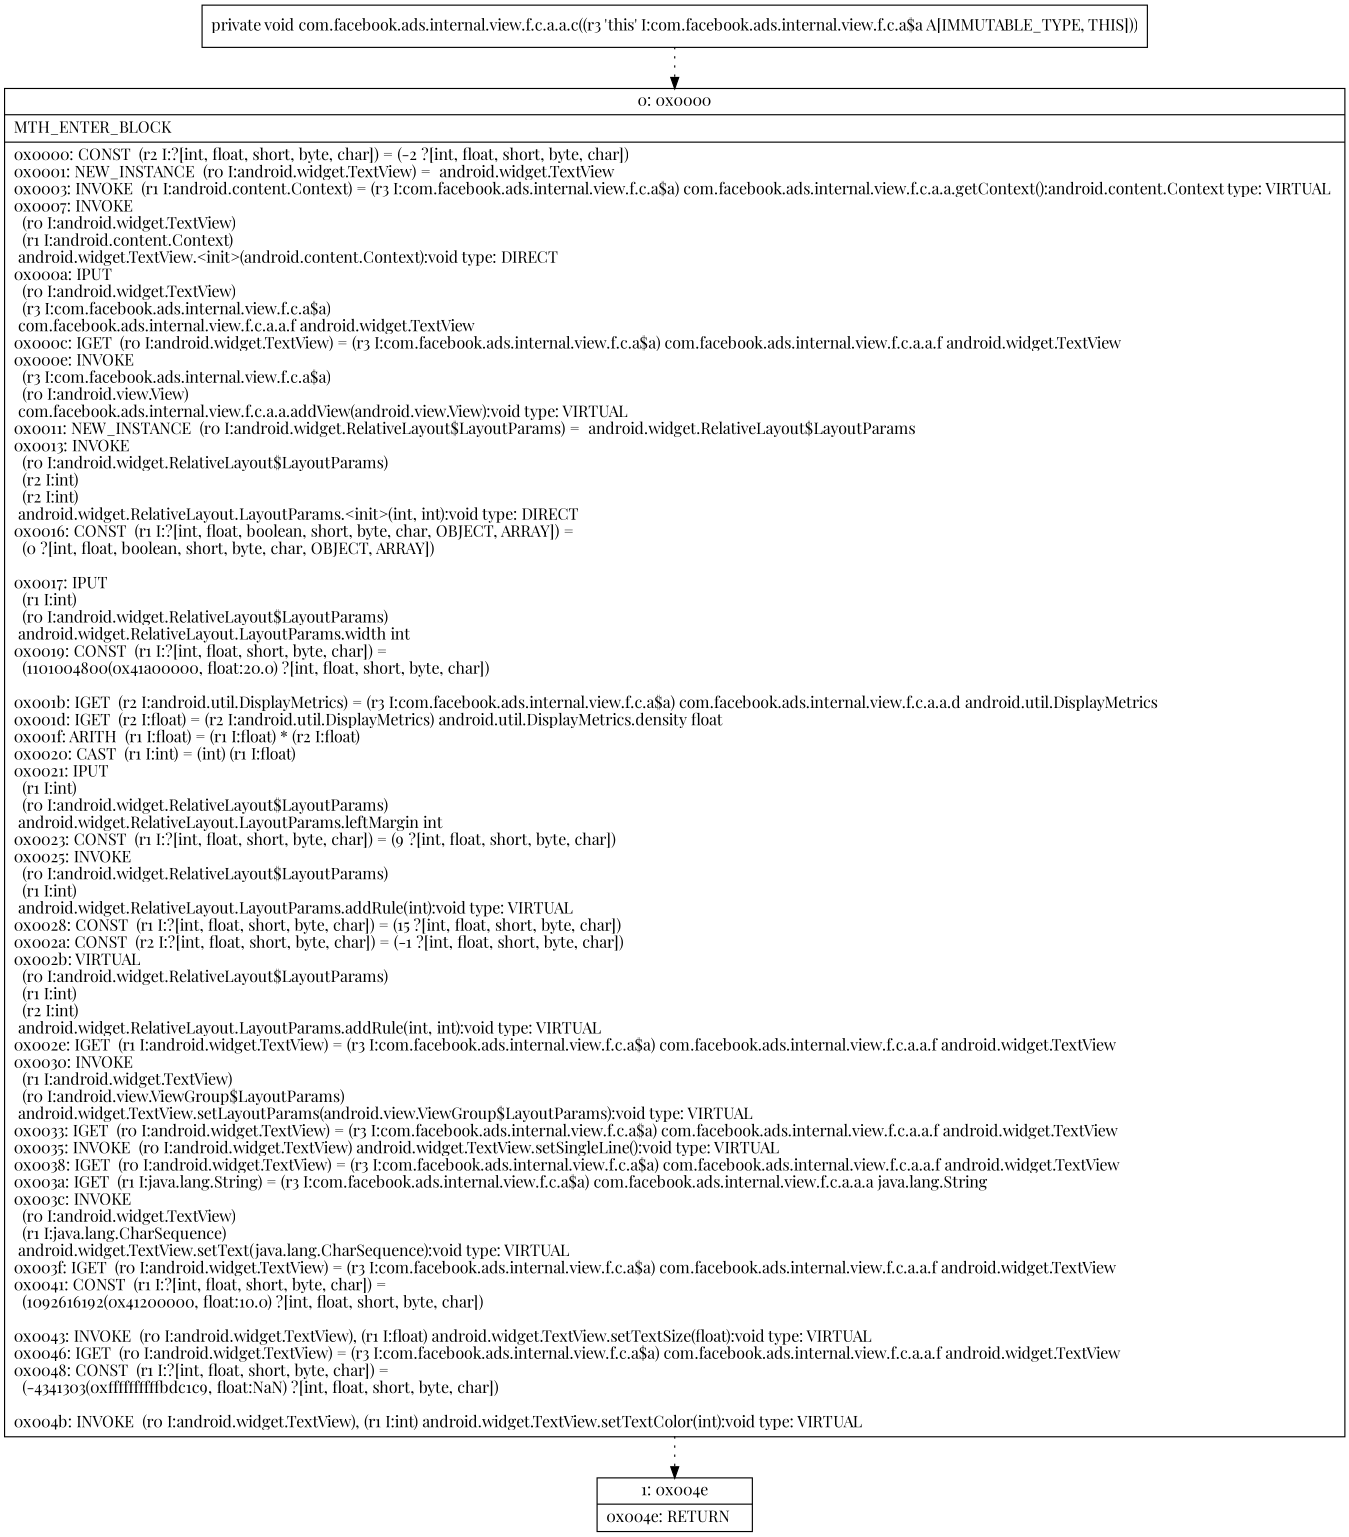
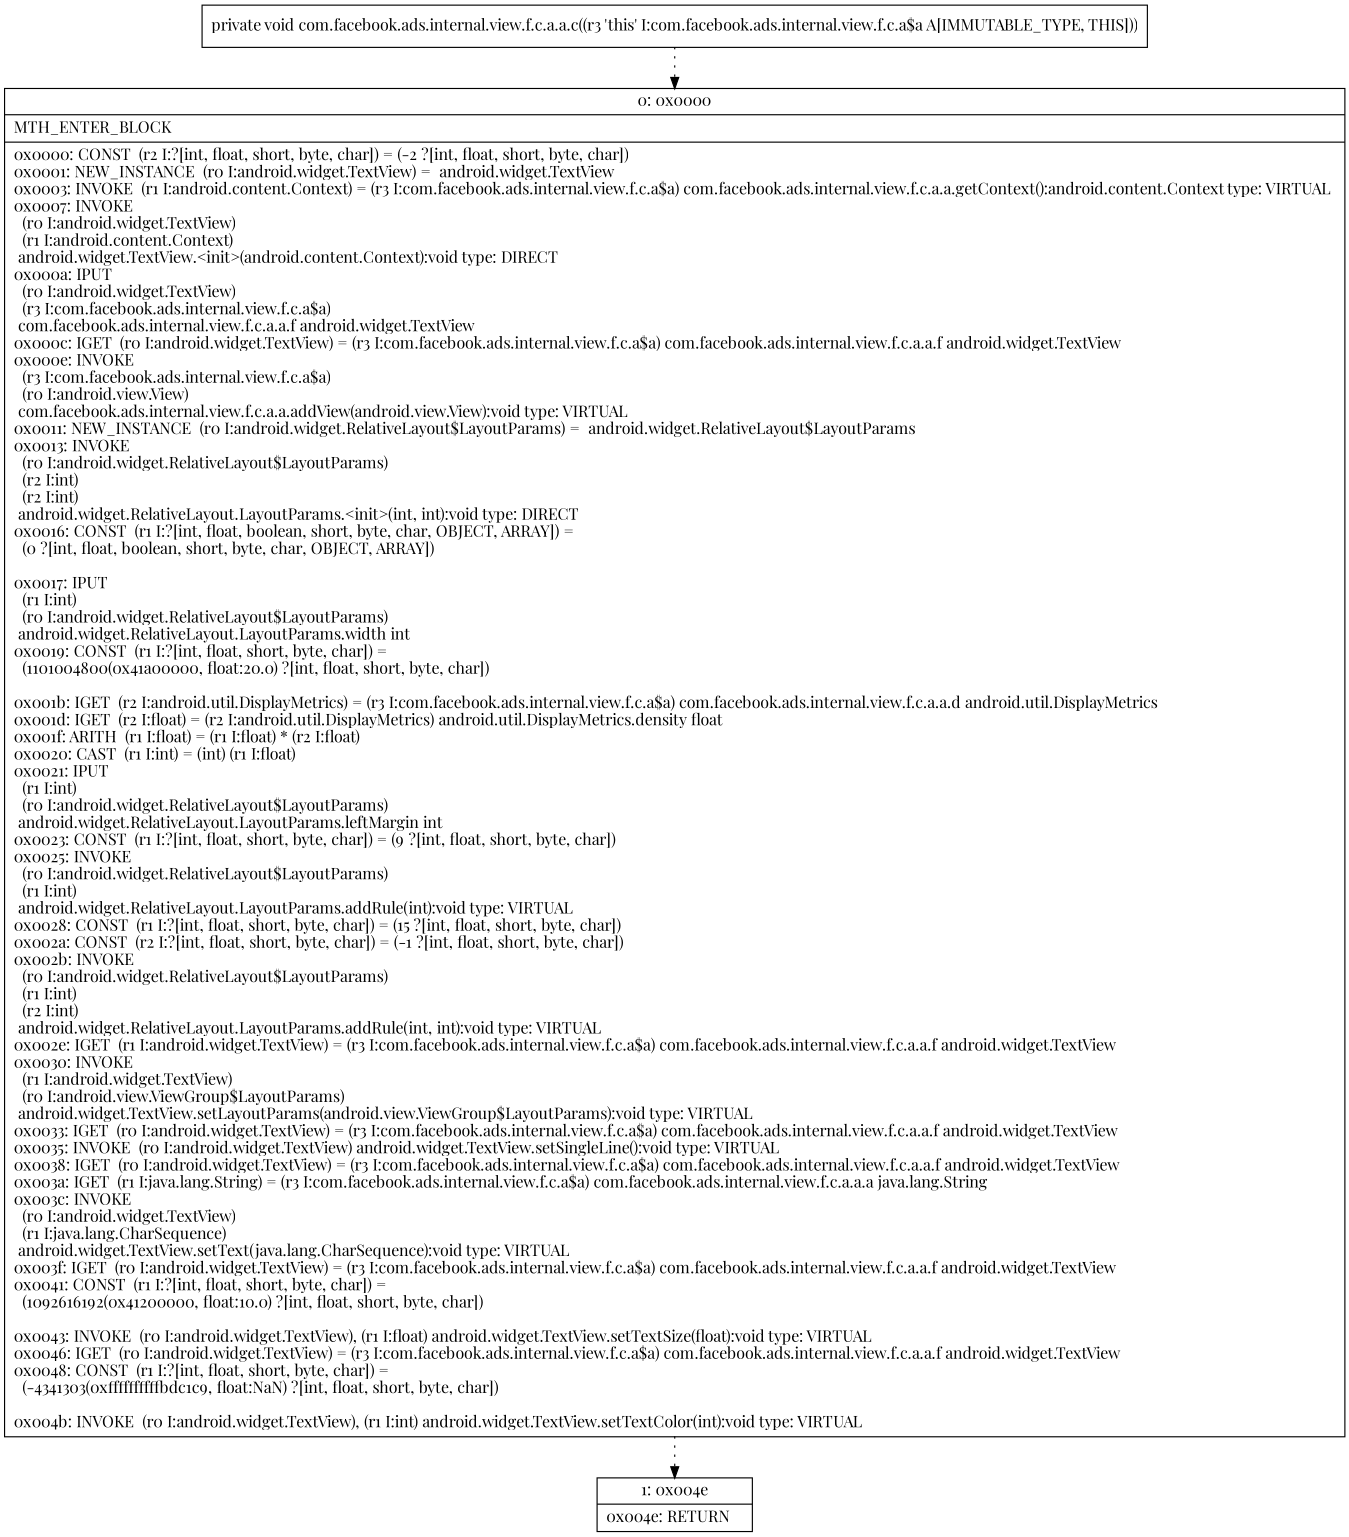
(82, 960) -> (78, 960)
